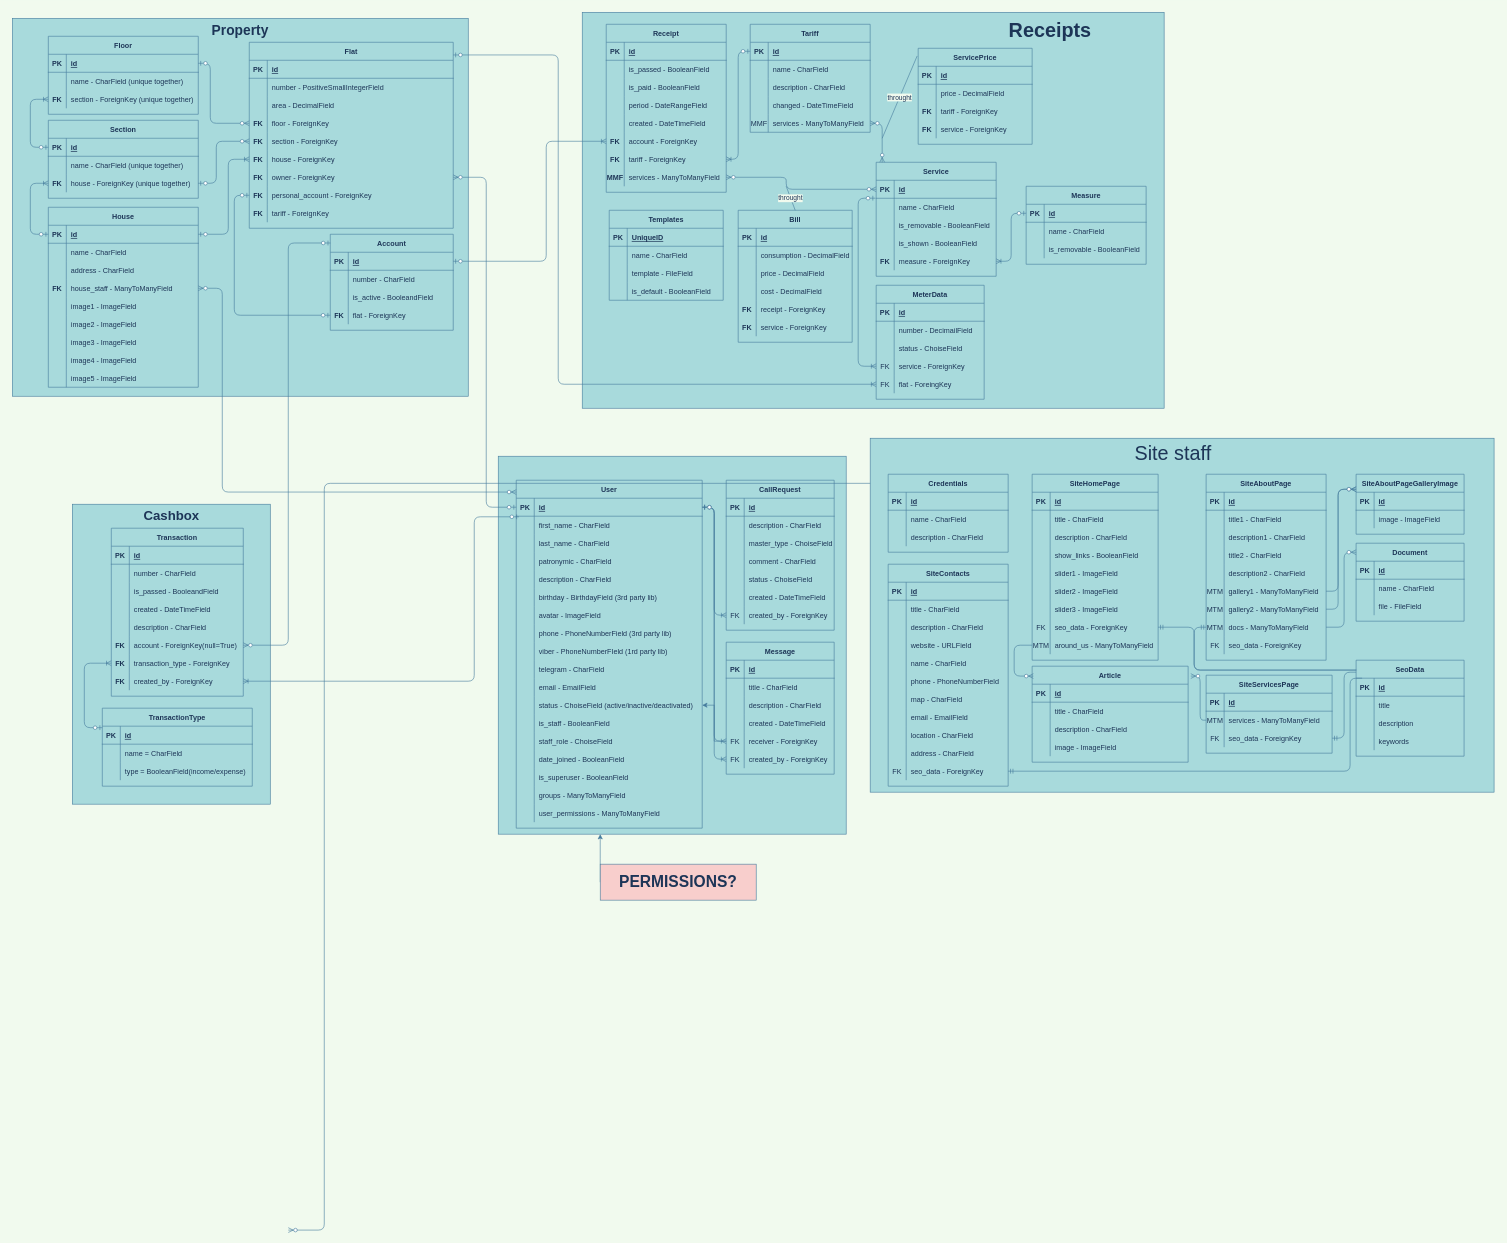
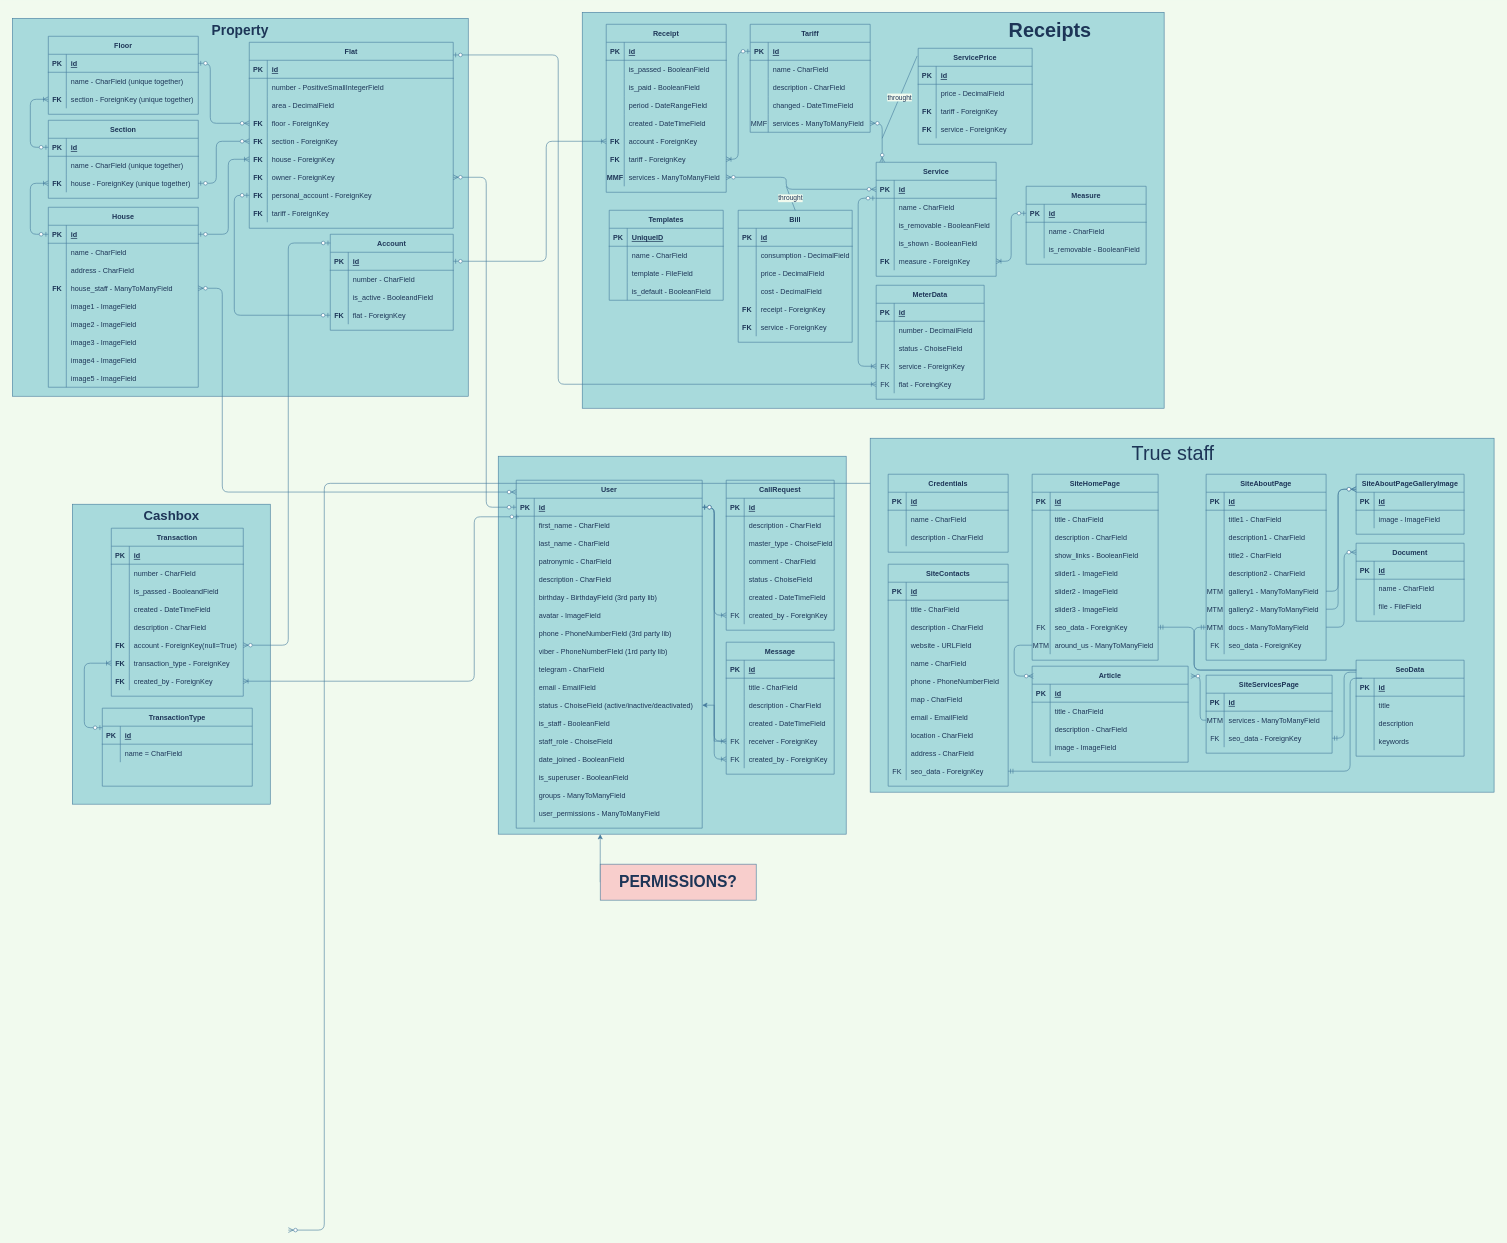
(1173, 453) -> (1173, 453)
(186, 771) -> none
